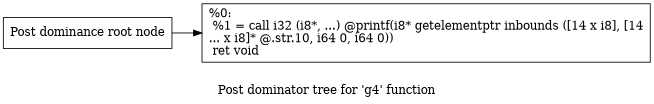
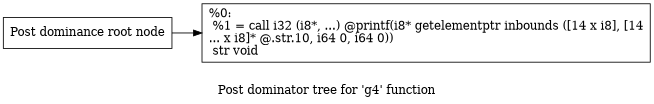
(234, 51) -> (234, 51)
